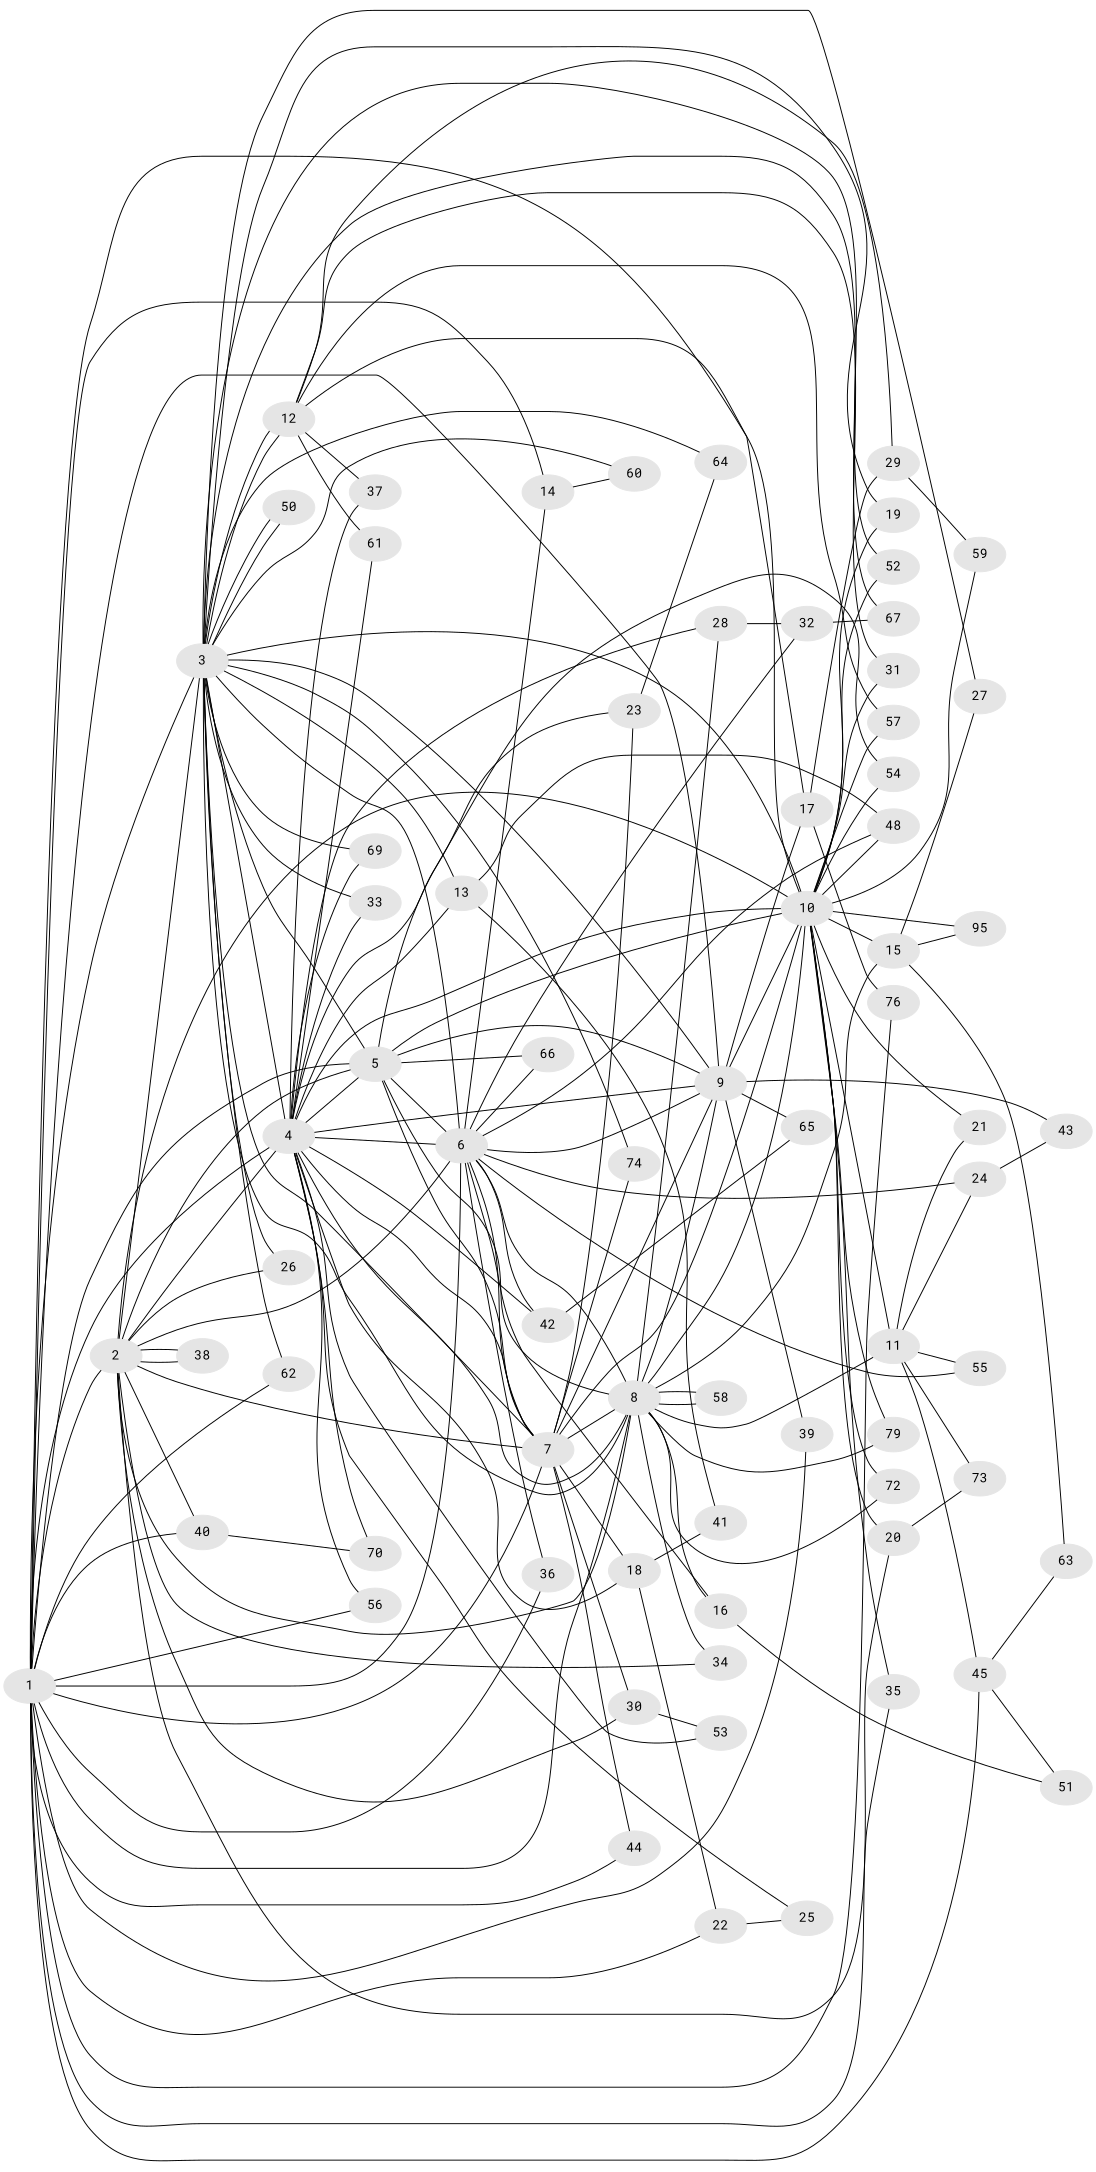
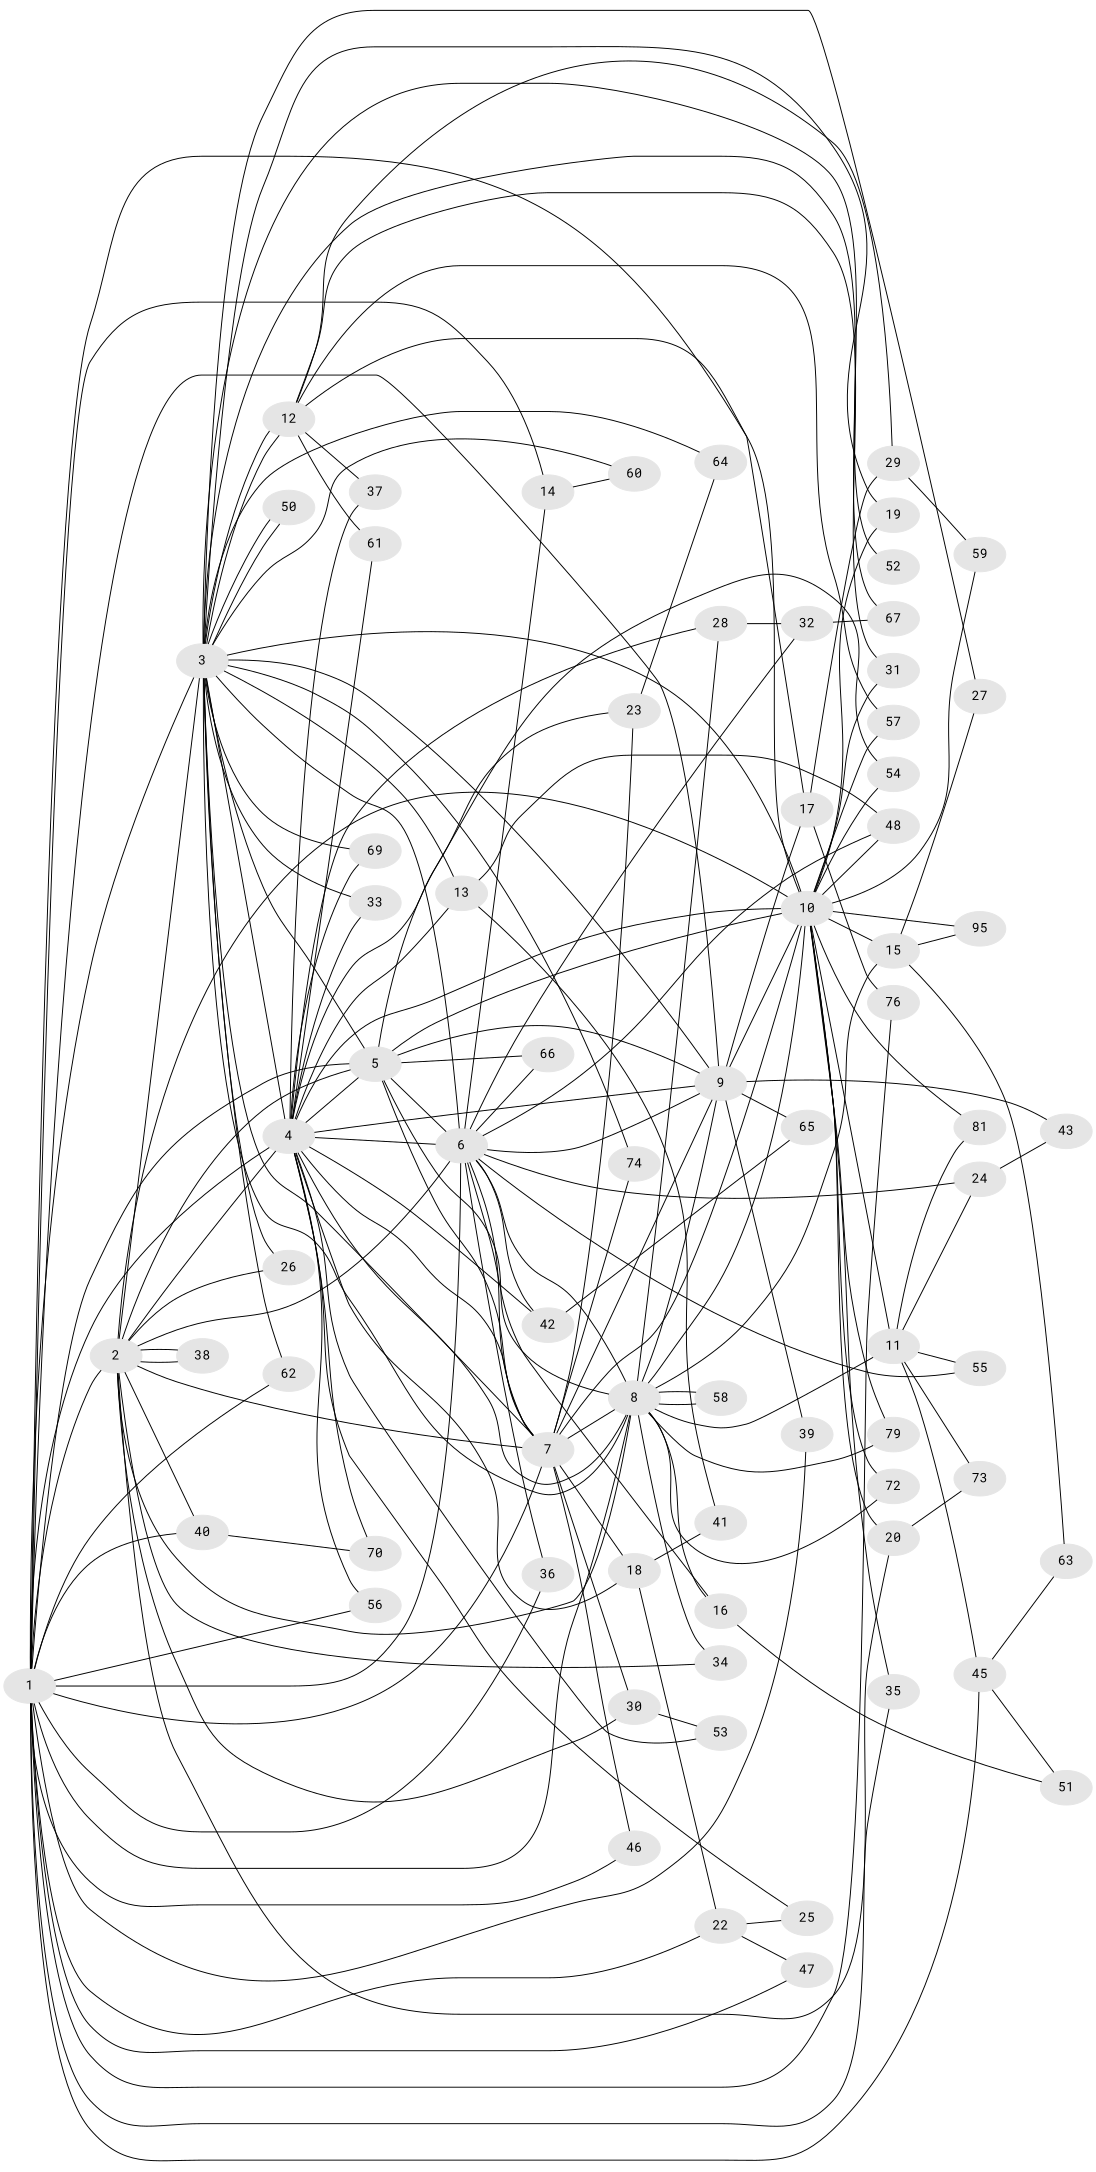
(842, 735) -> none
(980, 1127) -> (980, 1127)
(634, 1848) -> (634, 1848)
none -> (807, 1970)
